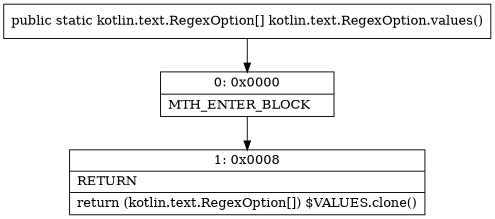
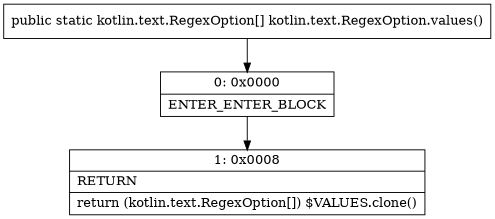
(239, 105) -> (247, 105)
